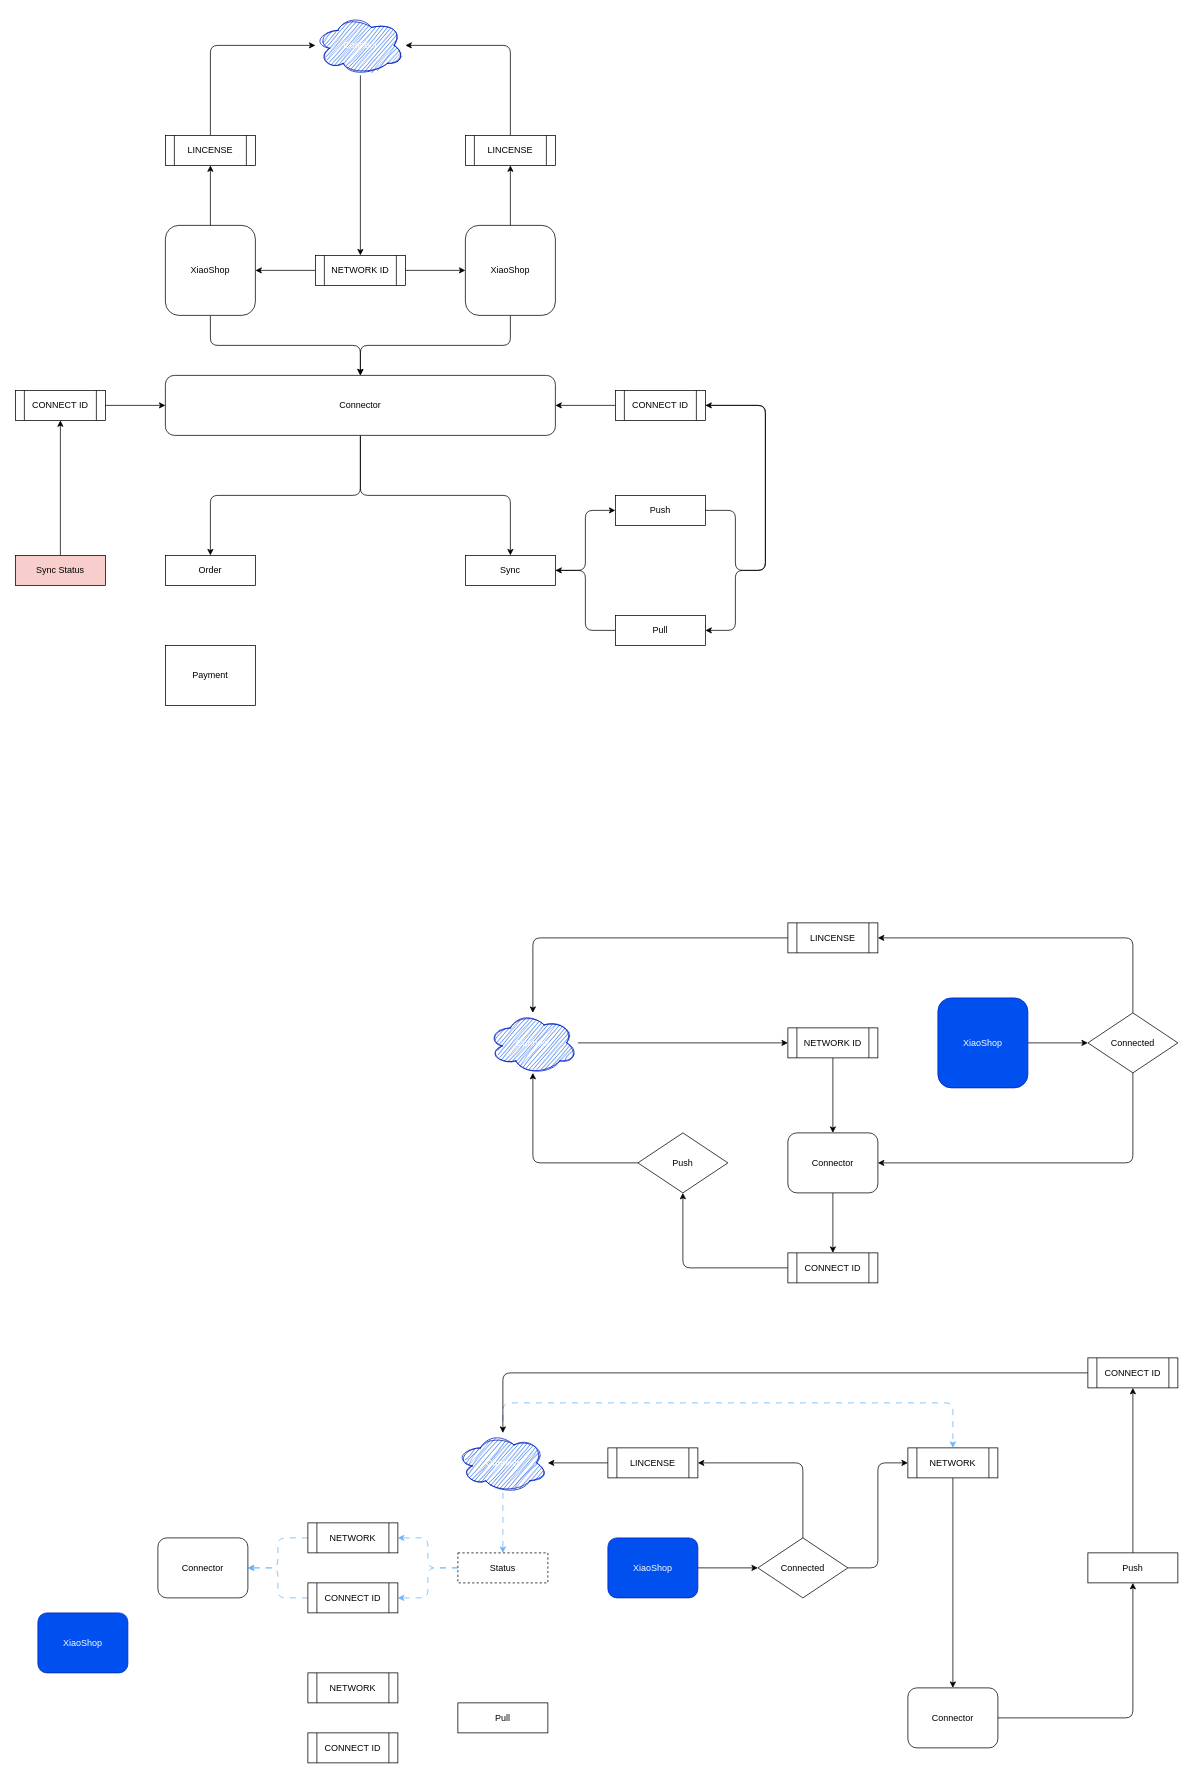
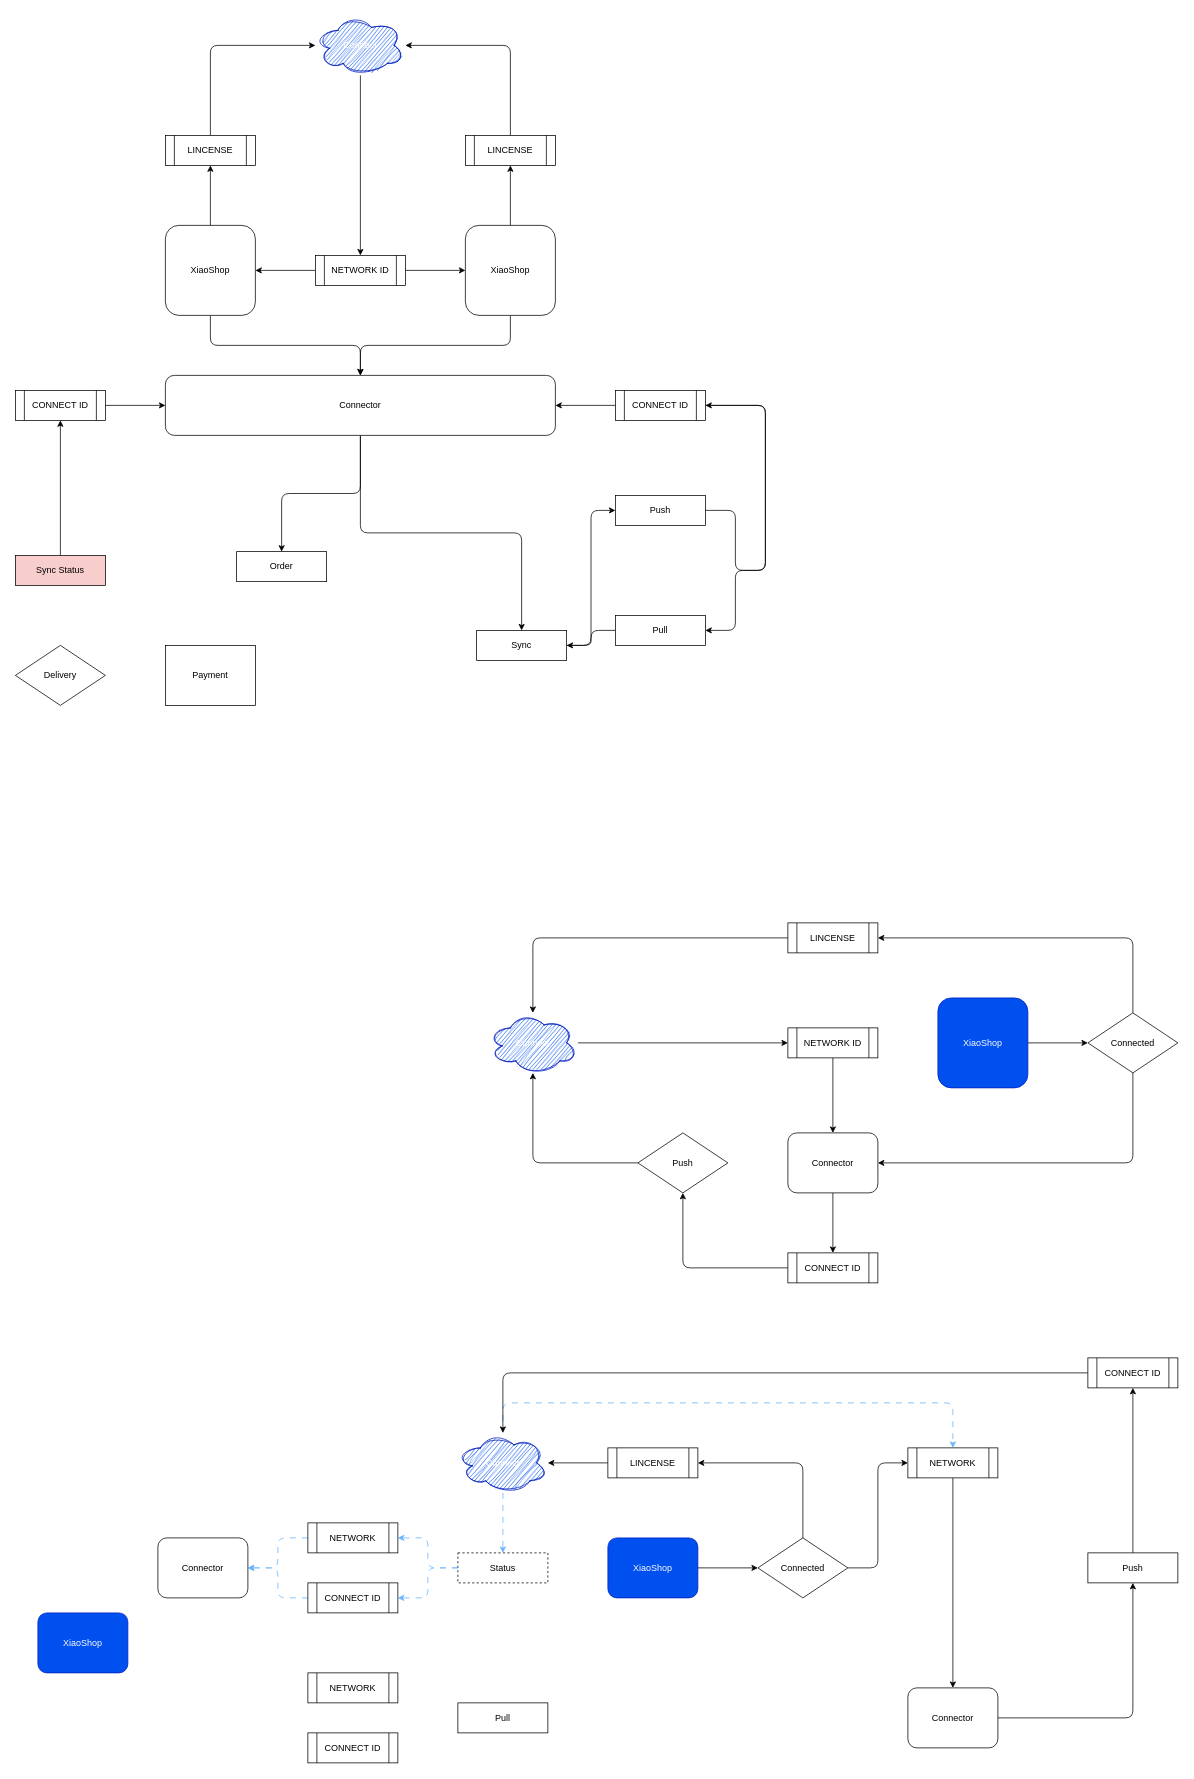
(210, 570) -> (282, 567)
(510, 570) -> (522, 645)
none -> (60, 675)
